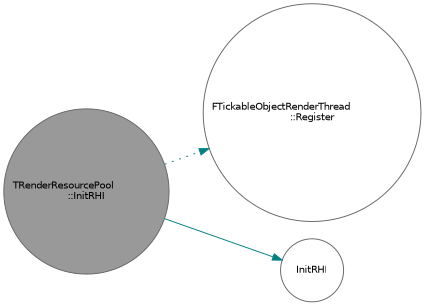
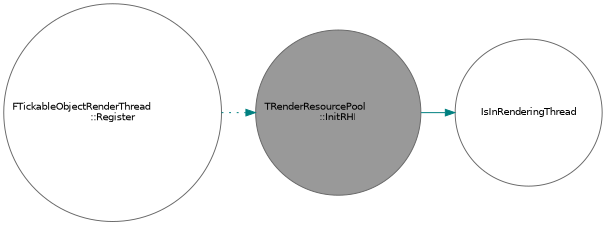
(182, 158) -> (234, 113)
(312, 270) -> (529, 113)
